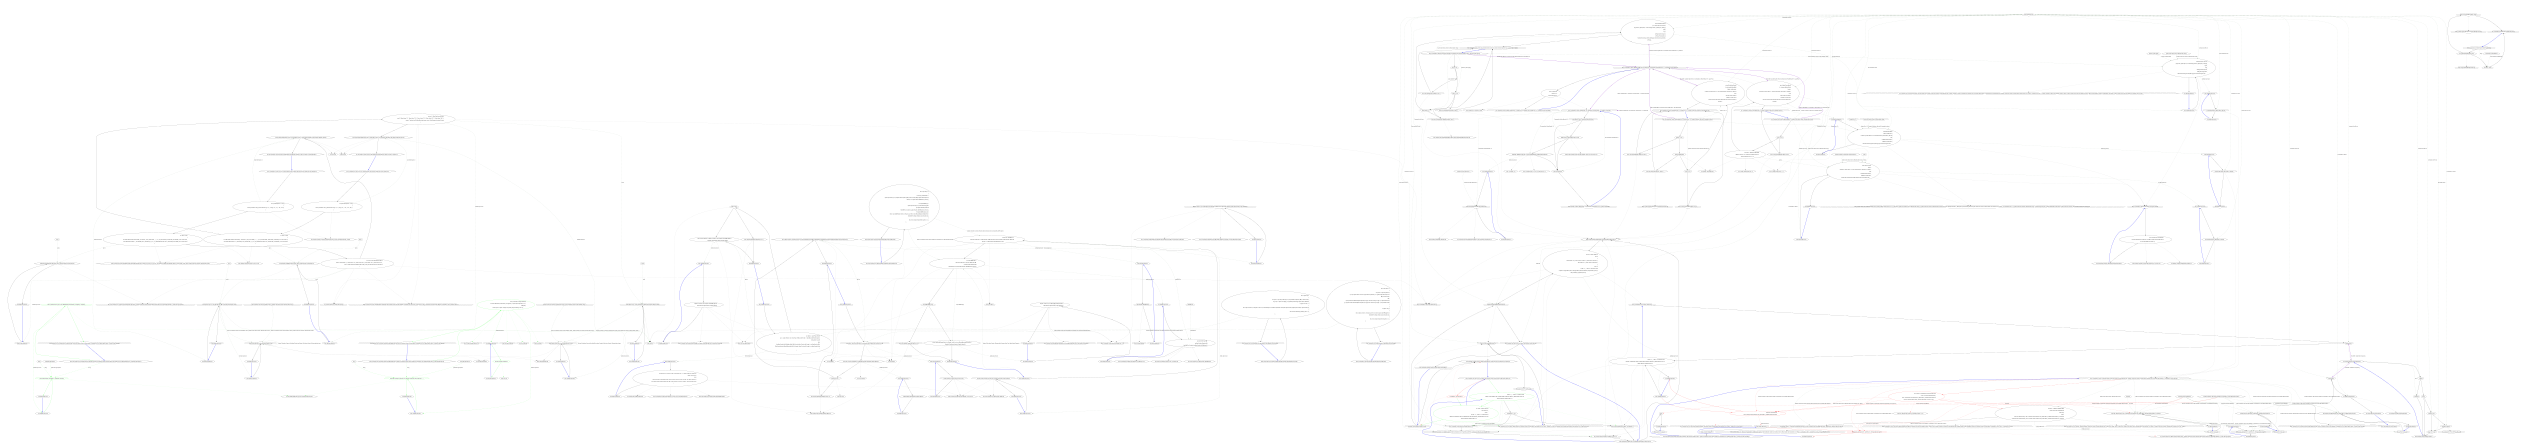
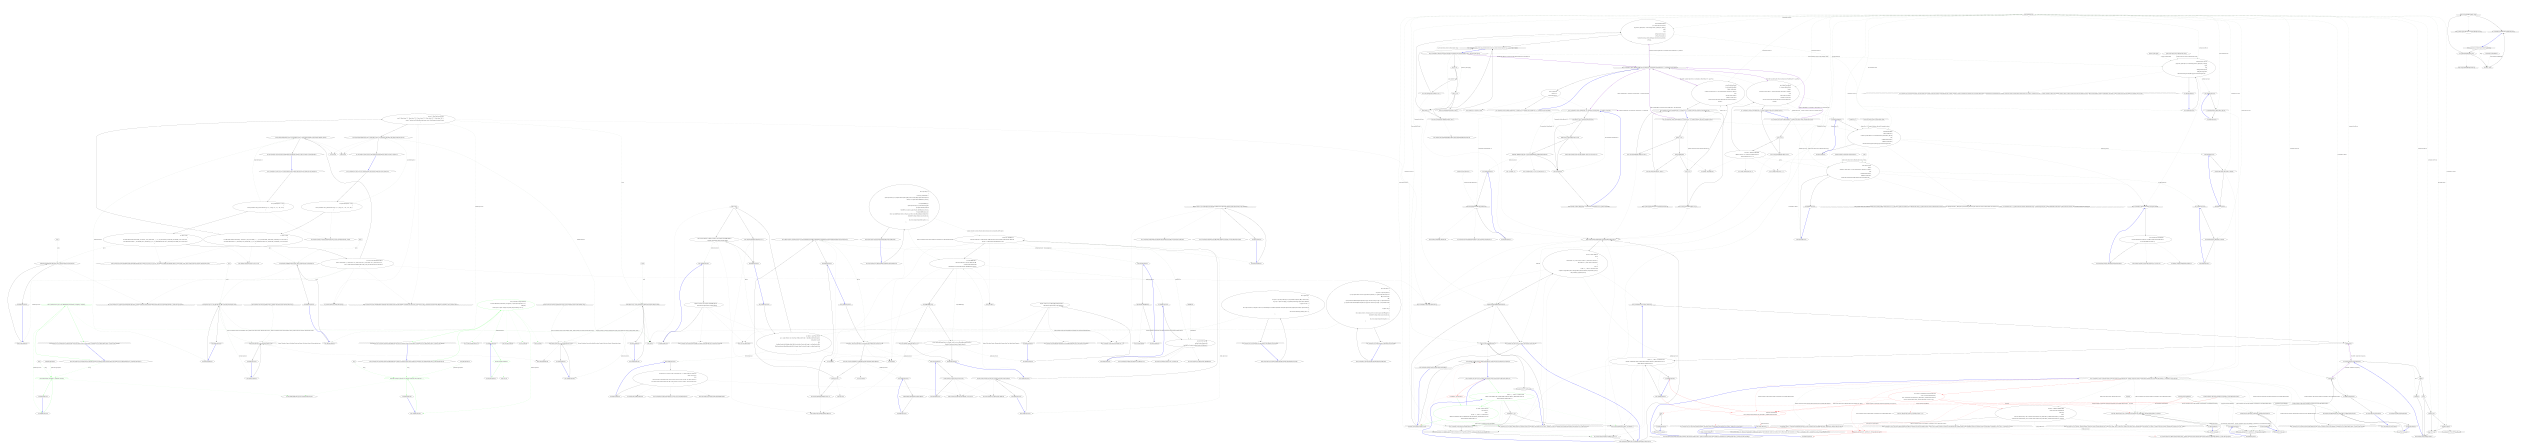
(481, 361) -> none
